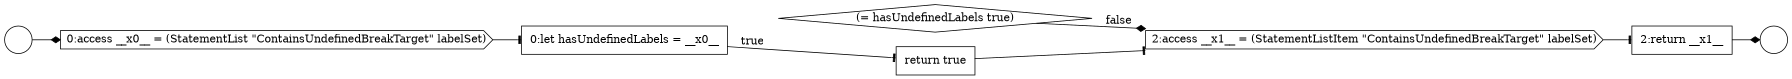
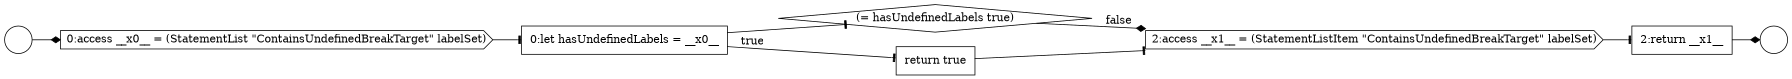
none -> (785, 29)
